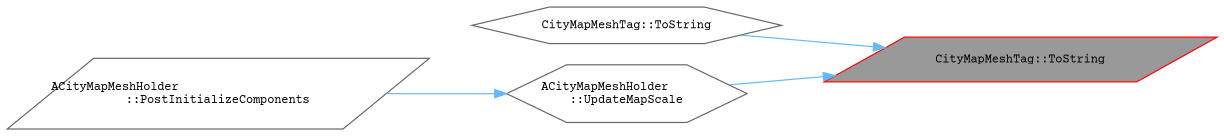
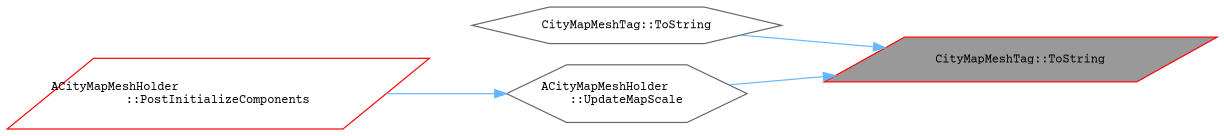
(218, 94) -> (218, 94)
